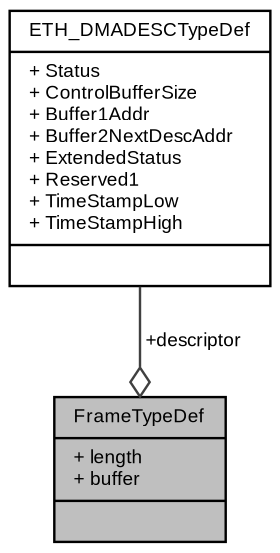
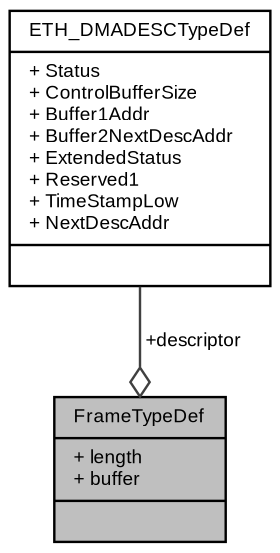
(106, 223) -> (100, 223)
